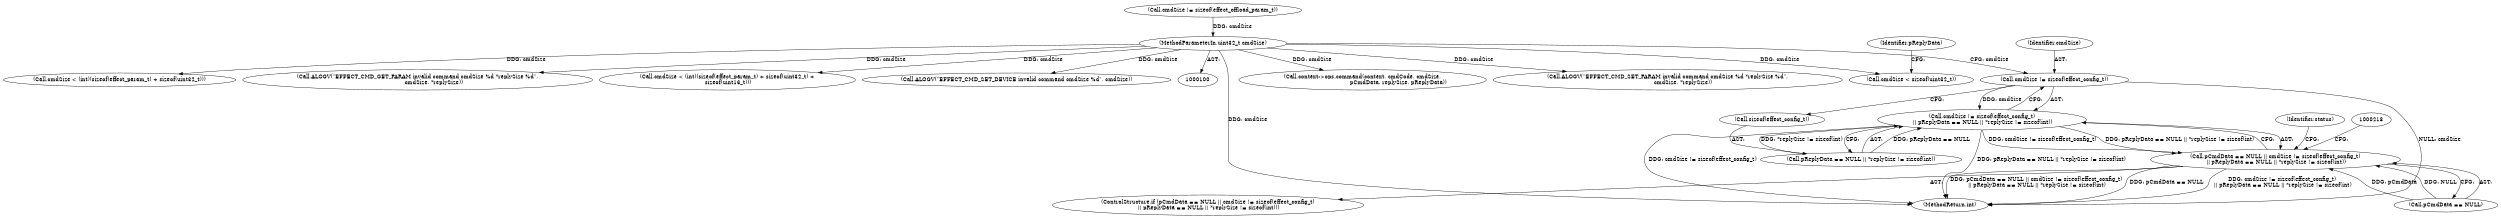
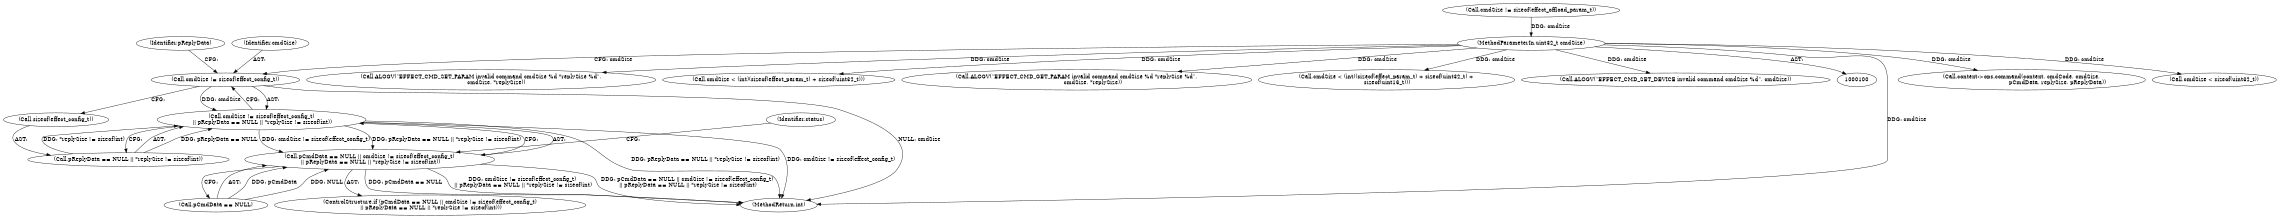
(1911, 60) -> (201, 60)
(2371, 120) -> none
